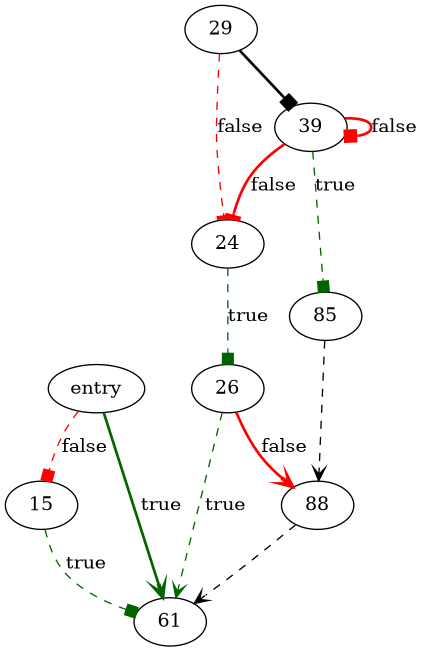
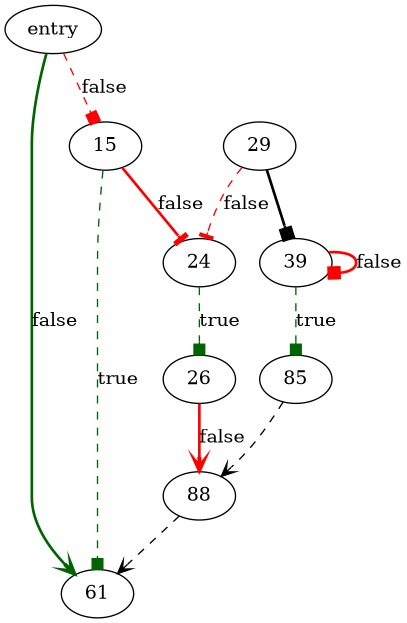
(252, 174) -> (150, 202)
(201, 499) -> none
(162, 505) -> (55, 321)
